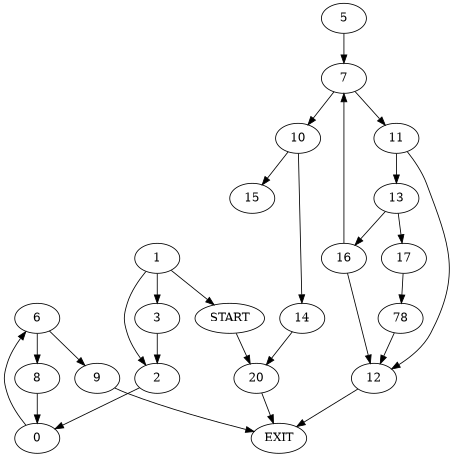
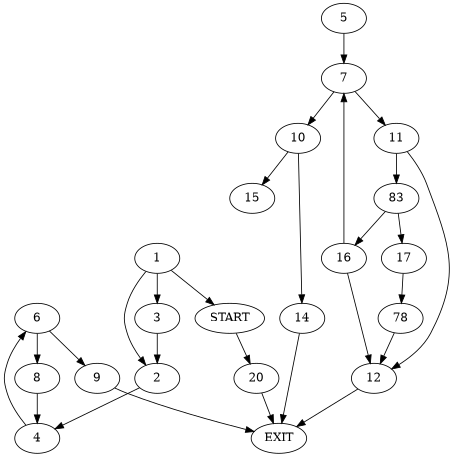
(396, 198) -> (396, 198)
(282, 345) -> (291, 374)
(37, 438) -> (37, 438)
